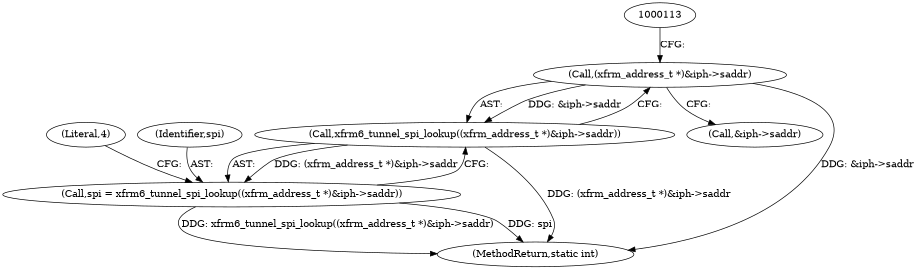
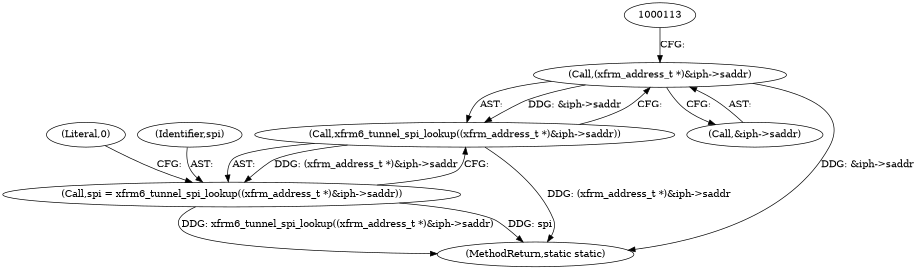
none -> (721, 104)
(86, 135) -> (86, 135)
(536, 254) -> (536, 254)
